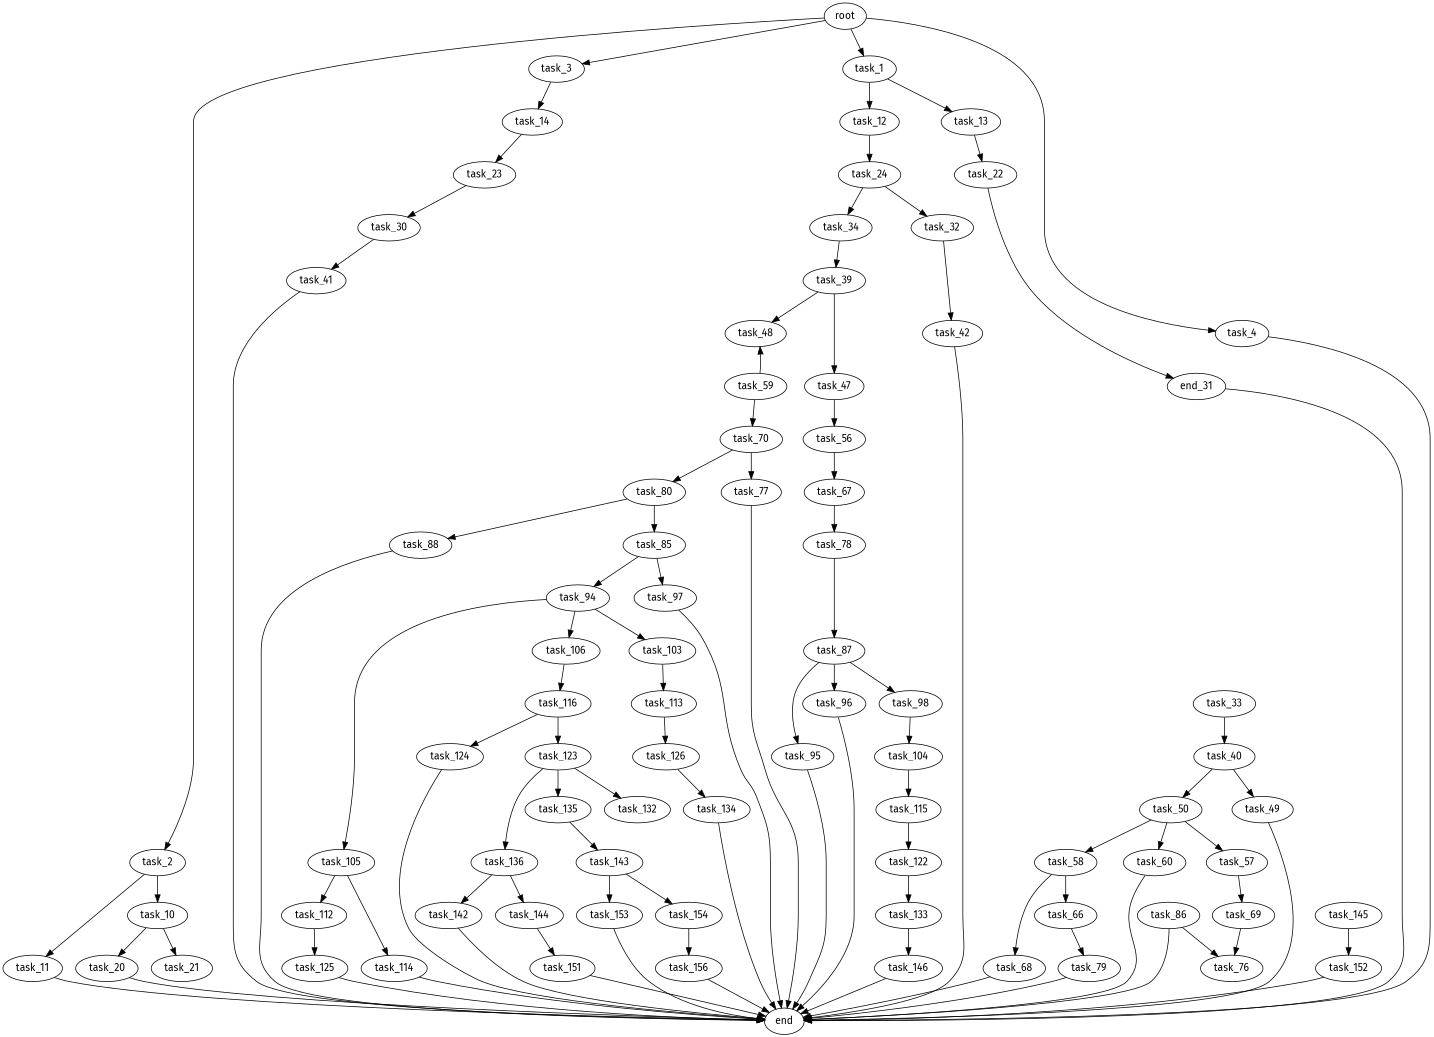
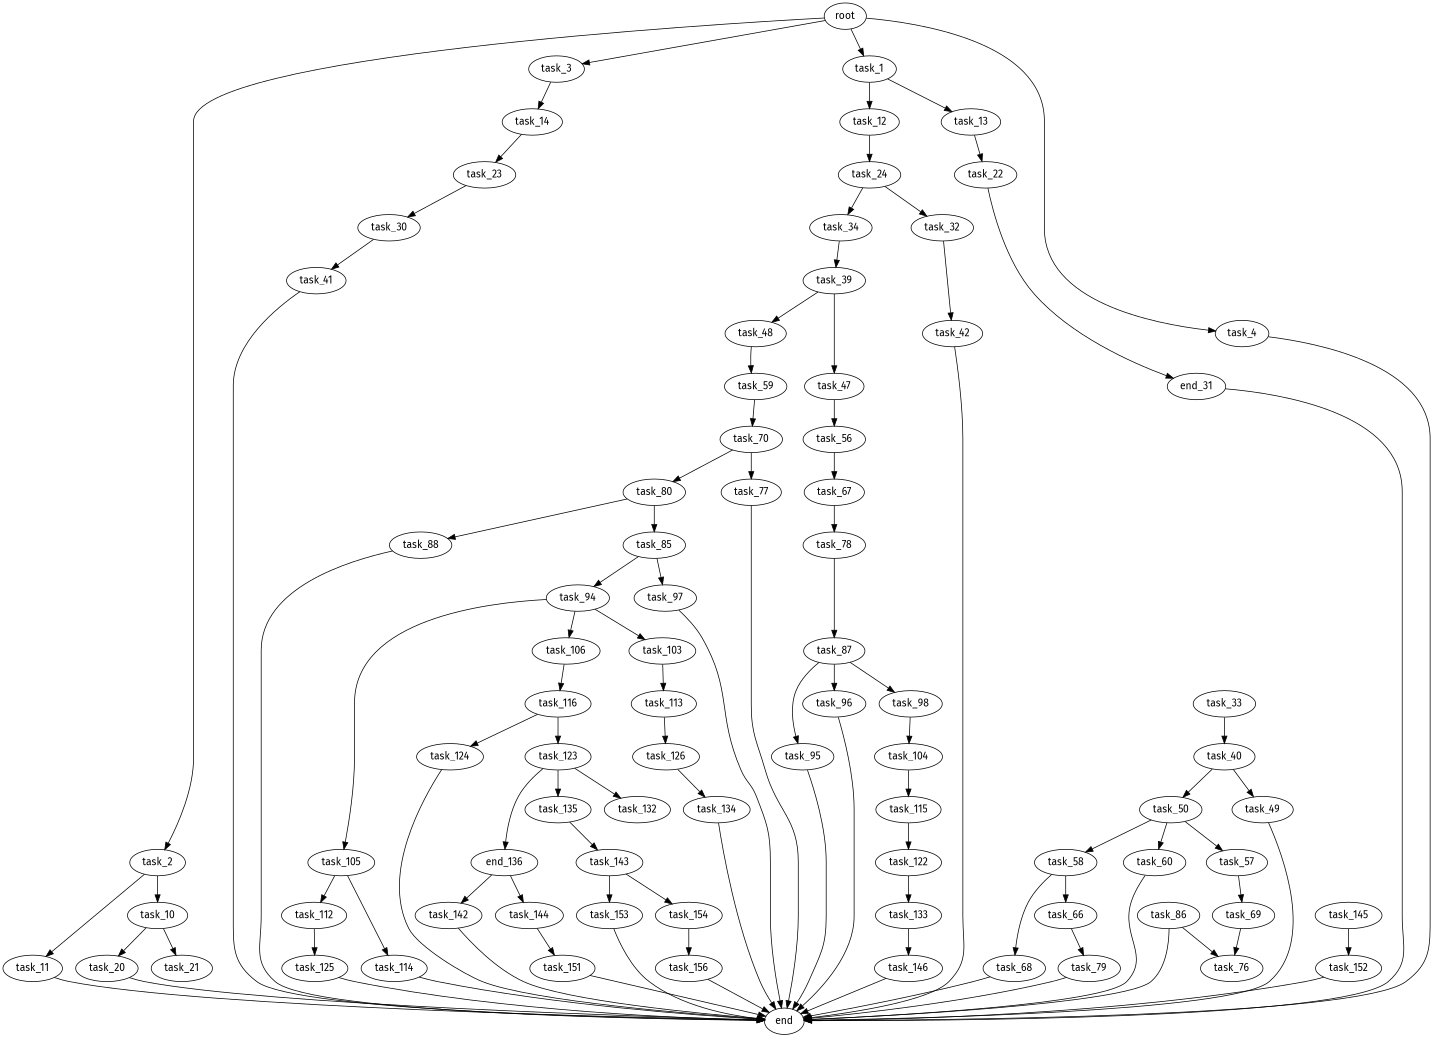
(761, 364) -> (751, 356)
(504, 863) -> (504, 863)
